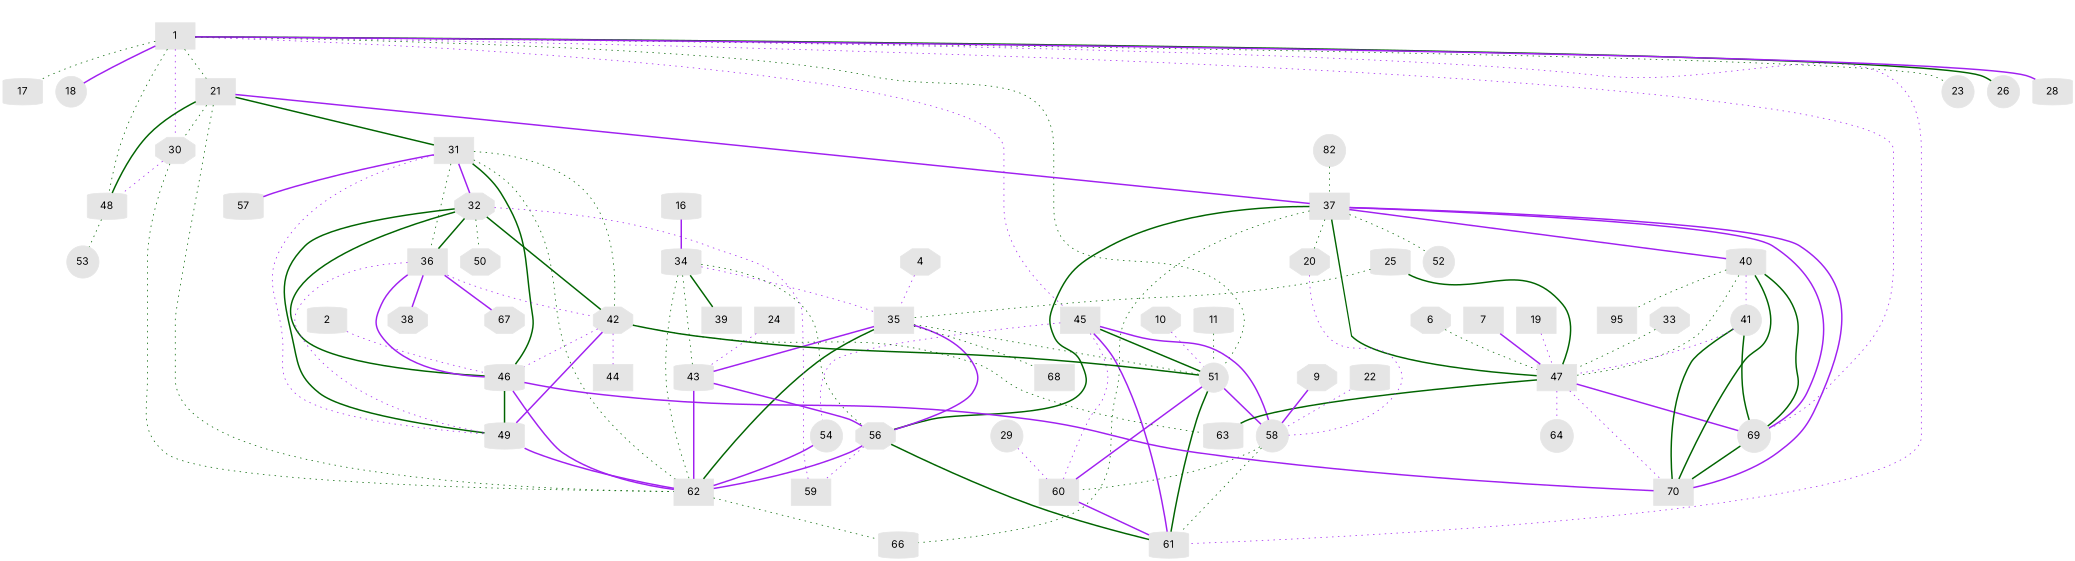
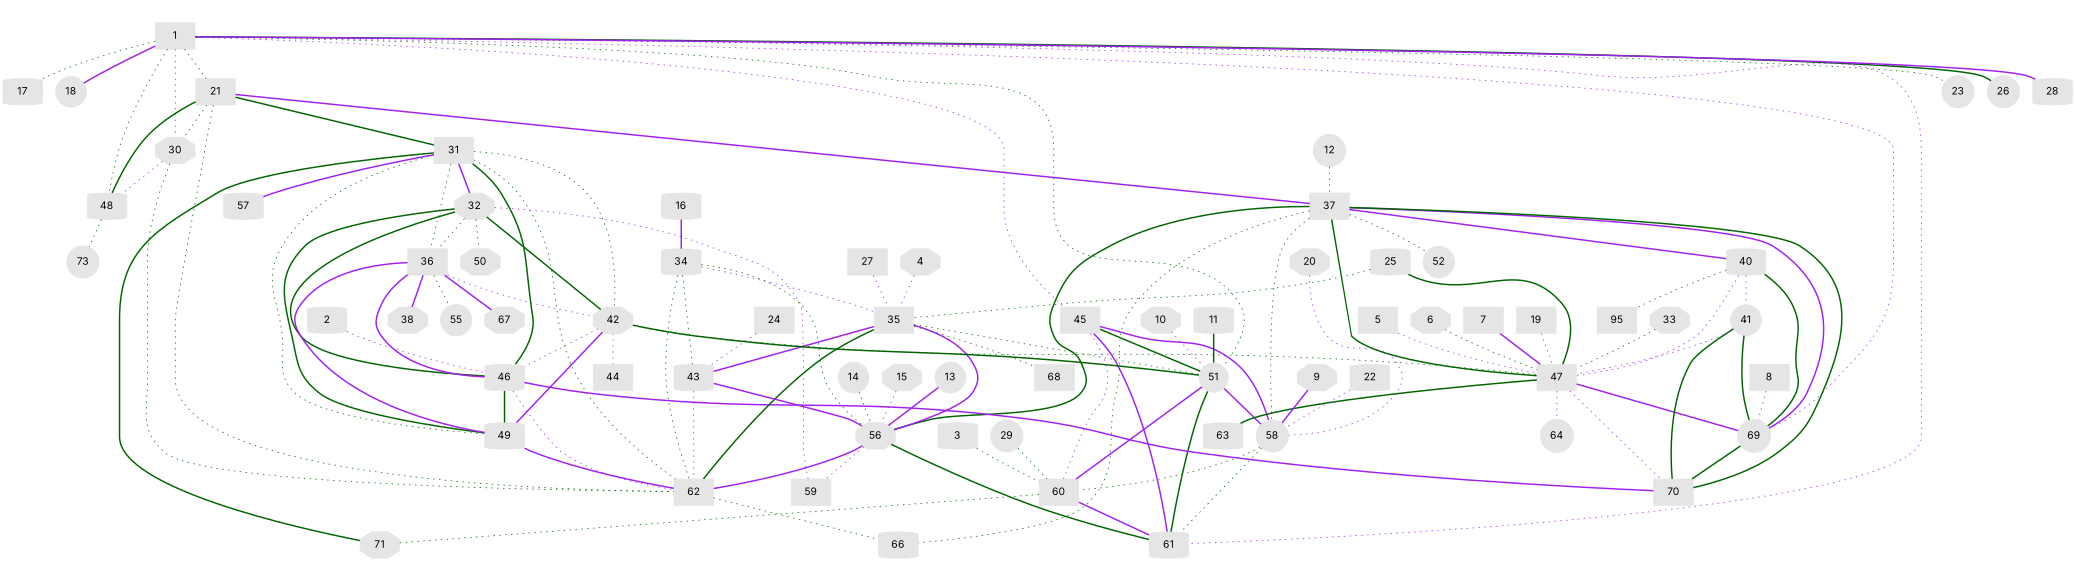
(1330, 151) -> (1330, 151)
(451, 234) -> (451, 234)
(1320, 234) -> (1272, 313)
(1761, 235) -> (1761, 235)
(83, 262) -> (83, 262)
none -> (868, 262)
none -> (456, 320)
(722, 320) -> none
none -> (1378, 320)
(281, 327) -> (281, 327)
(1687, 342) -> (1687, 342)
(1214, 344) -> (1214, 344)
(910, 348) -> (1039, 354)
(320, 360) -> (320, 360)
(1734, 376) -> none
none -> (854, 378)
none -> (902, 378)
none -> (950, 378)
none -> (1770, 378)
(694, 435) -> (694, 435)
(826, 436) -> none
none -> (958, 436)
(579, 462) -> (579, 462)
(1032, 464) -> (1032, 464)
none -> (380, 545)
